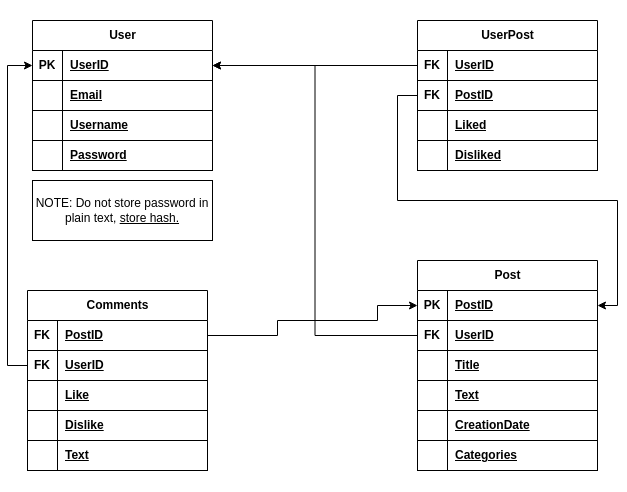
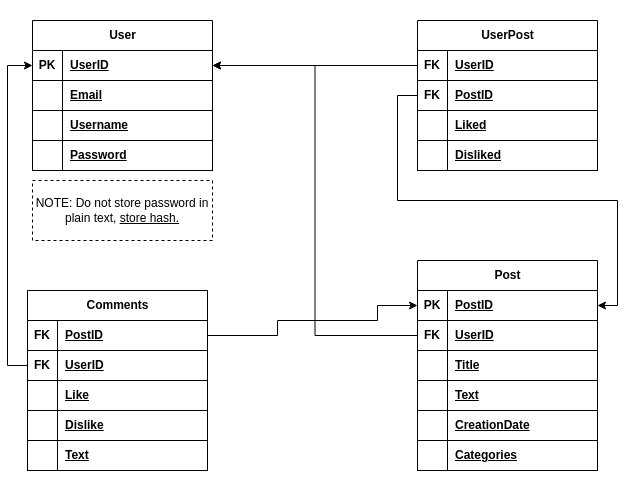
(123, 211) -> (123, 211)
